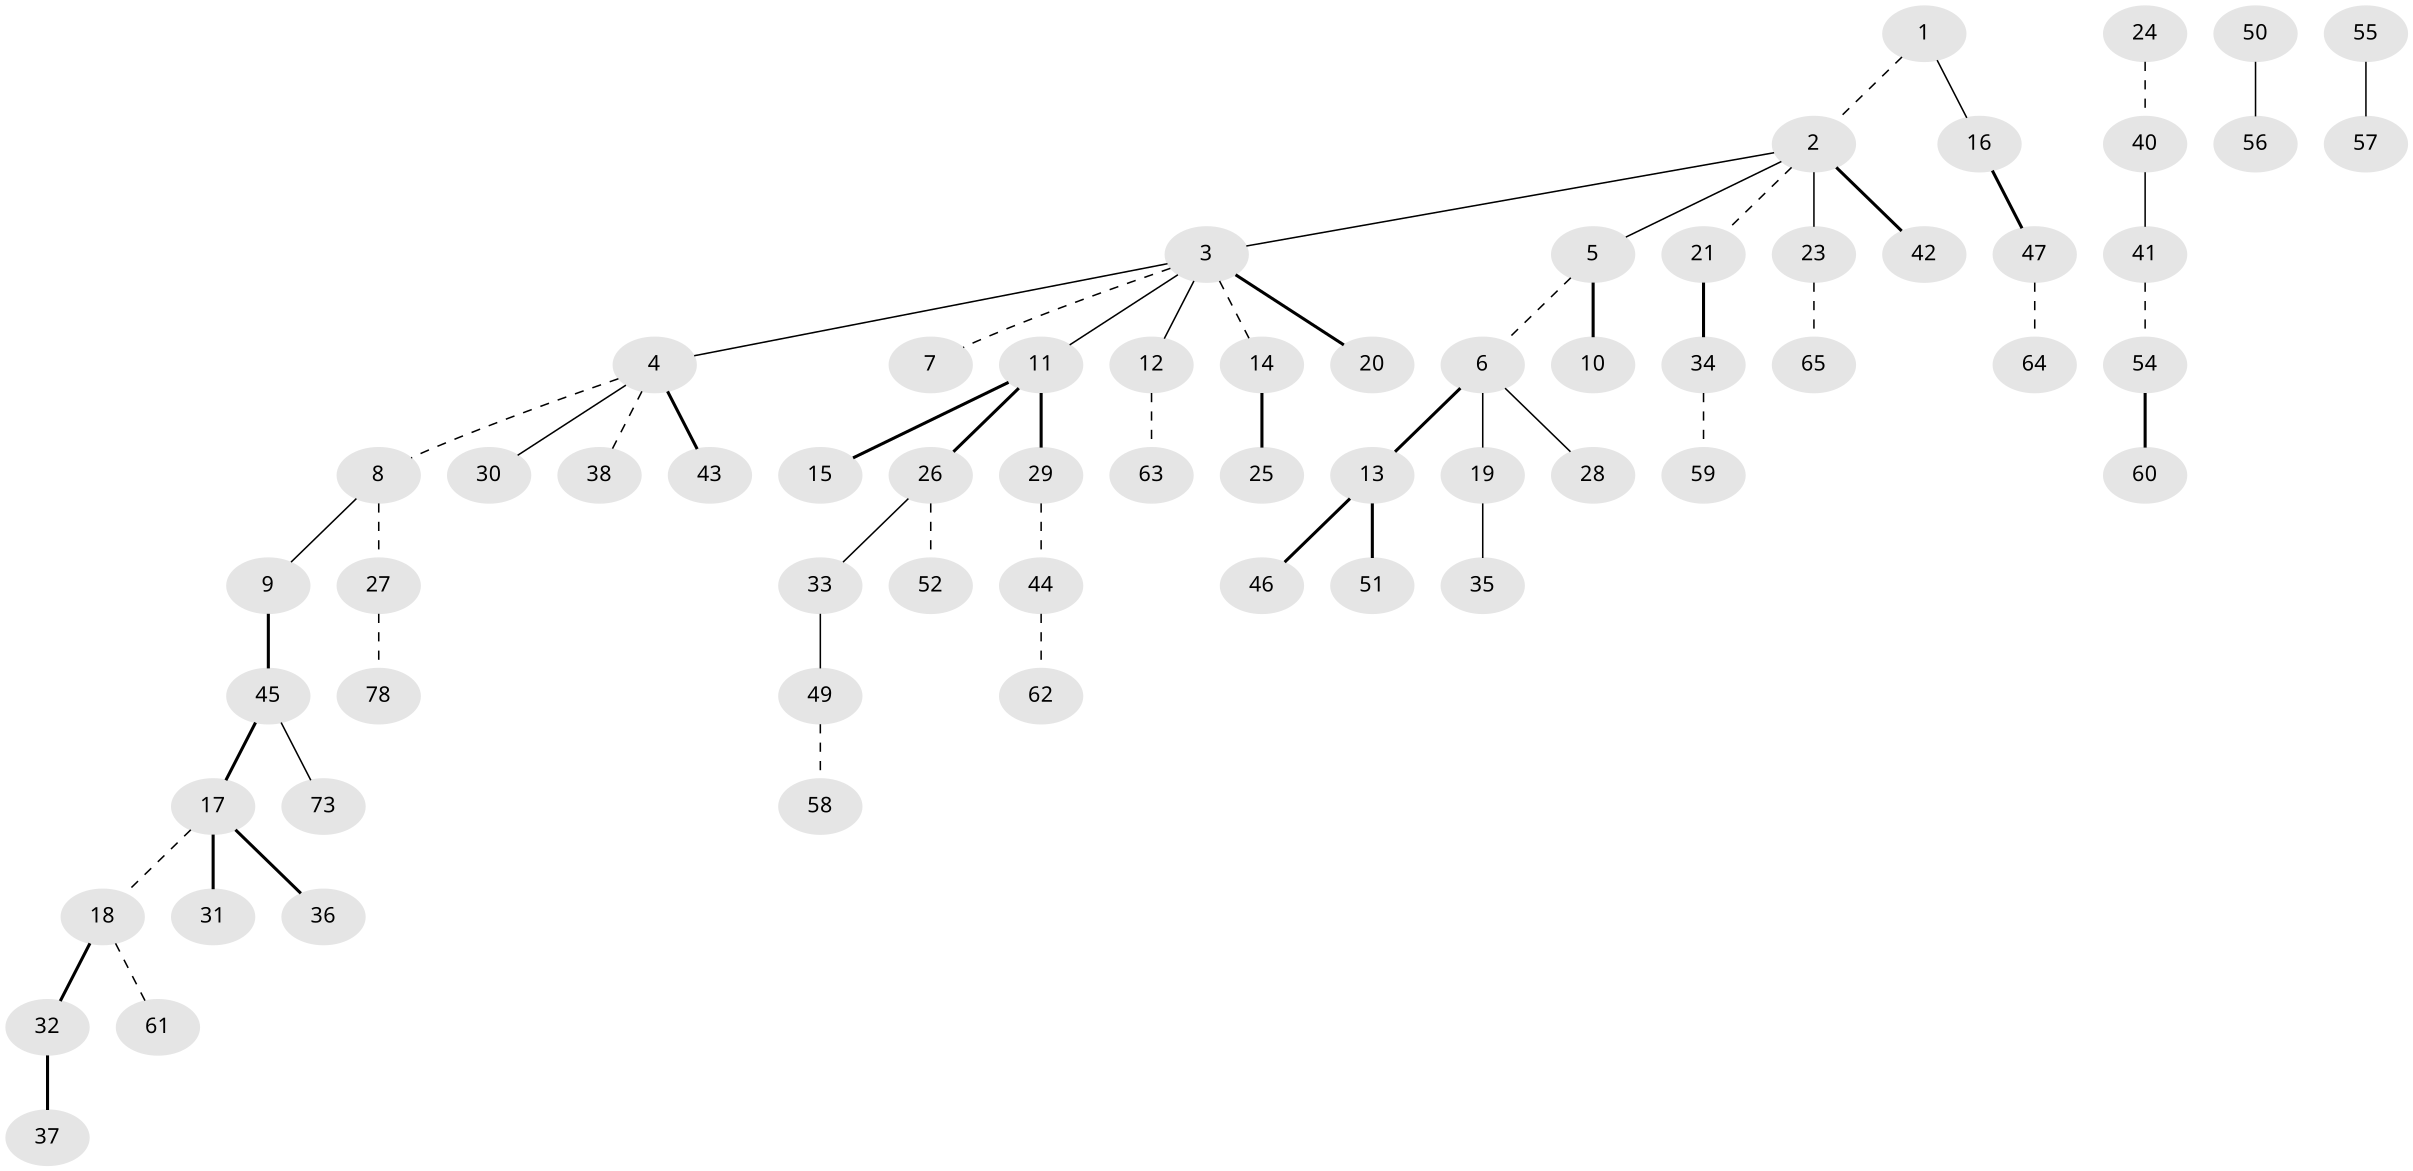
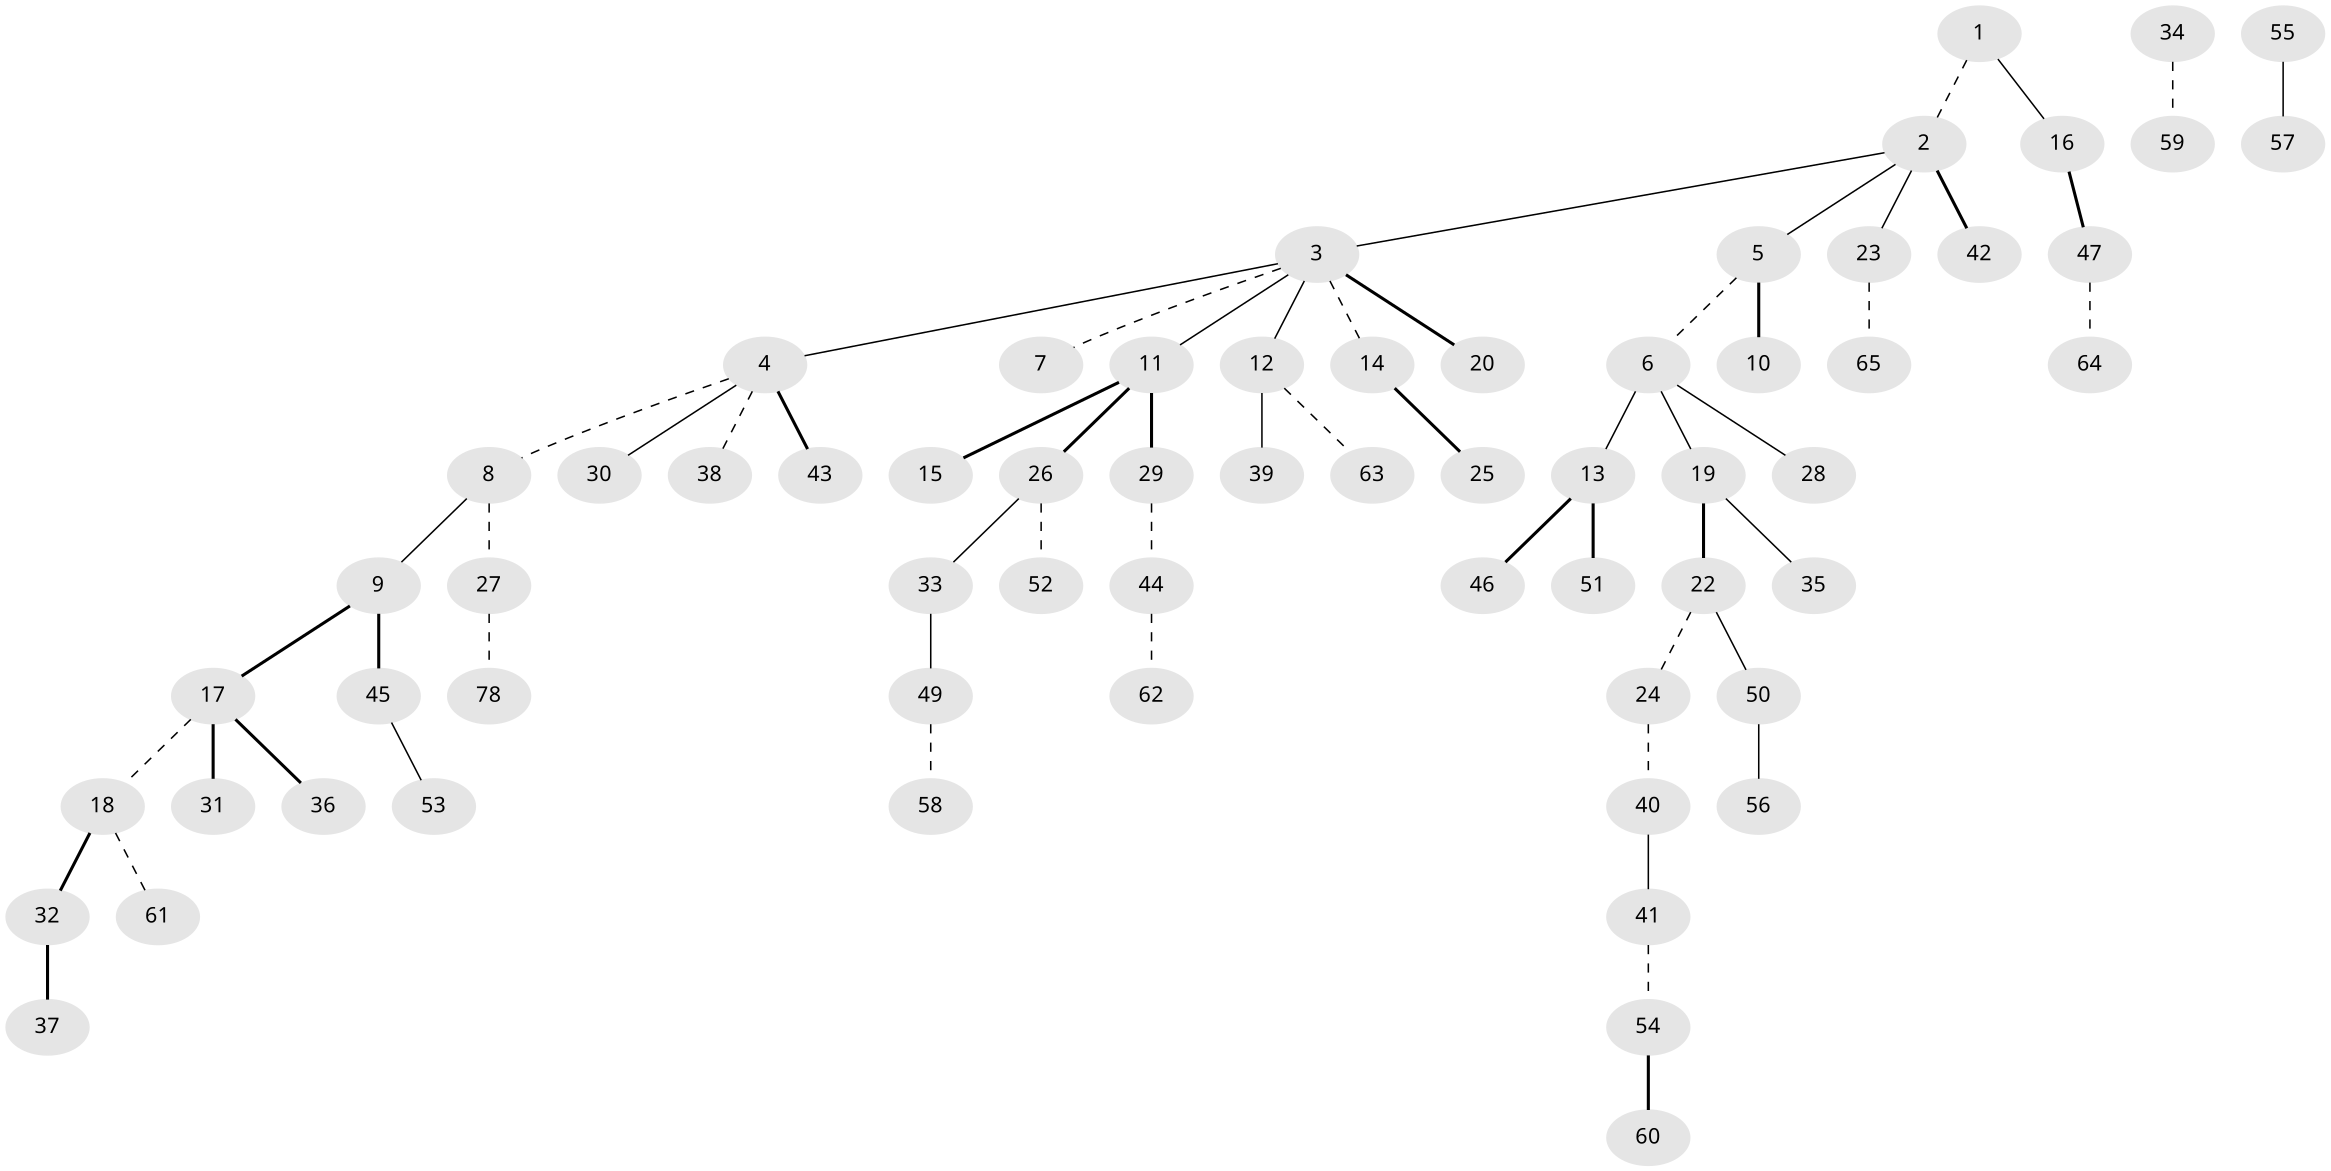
(1704, 255) -> none
(1428, 420) -> (1621, 420)
none -> (1262, 475)
none -> (1704, 586)
(241, 751) -> (296, 641)
(324, 807) -> (434, 807)
